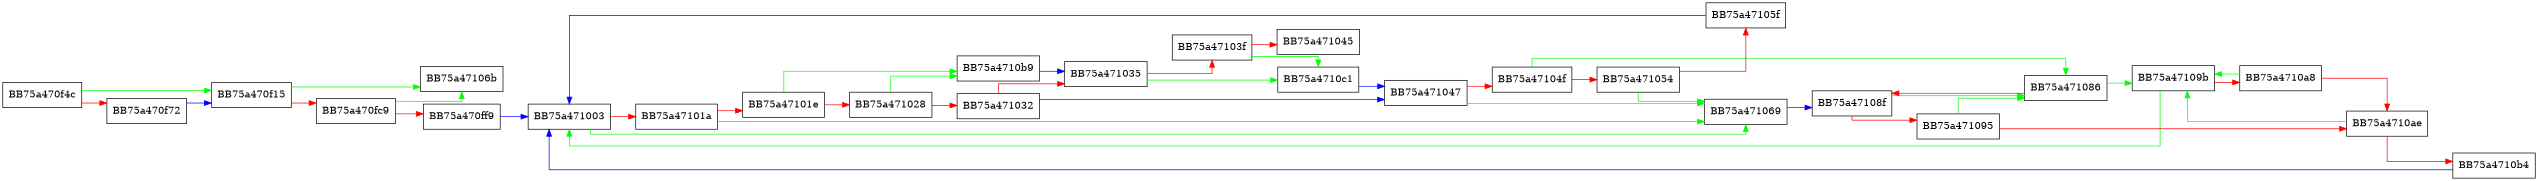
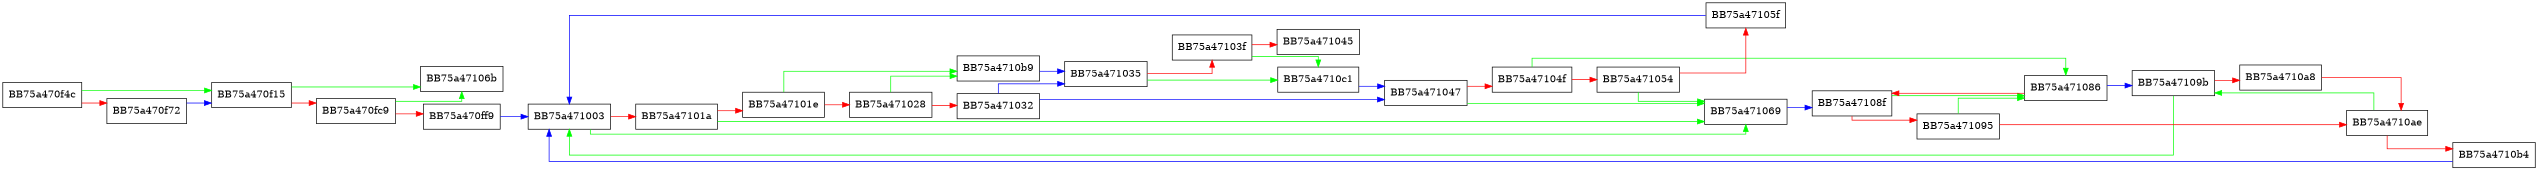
(2231, 74) -> none
(2116, 83) -> (2116, 86)
(1023, 84) -> (1023, 84)
